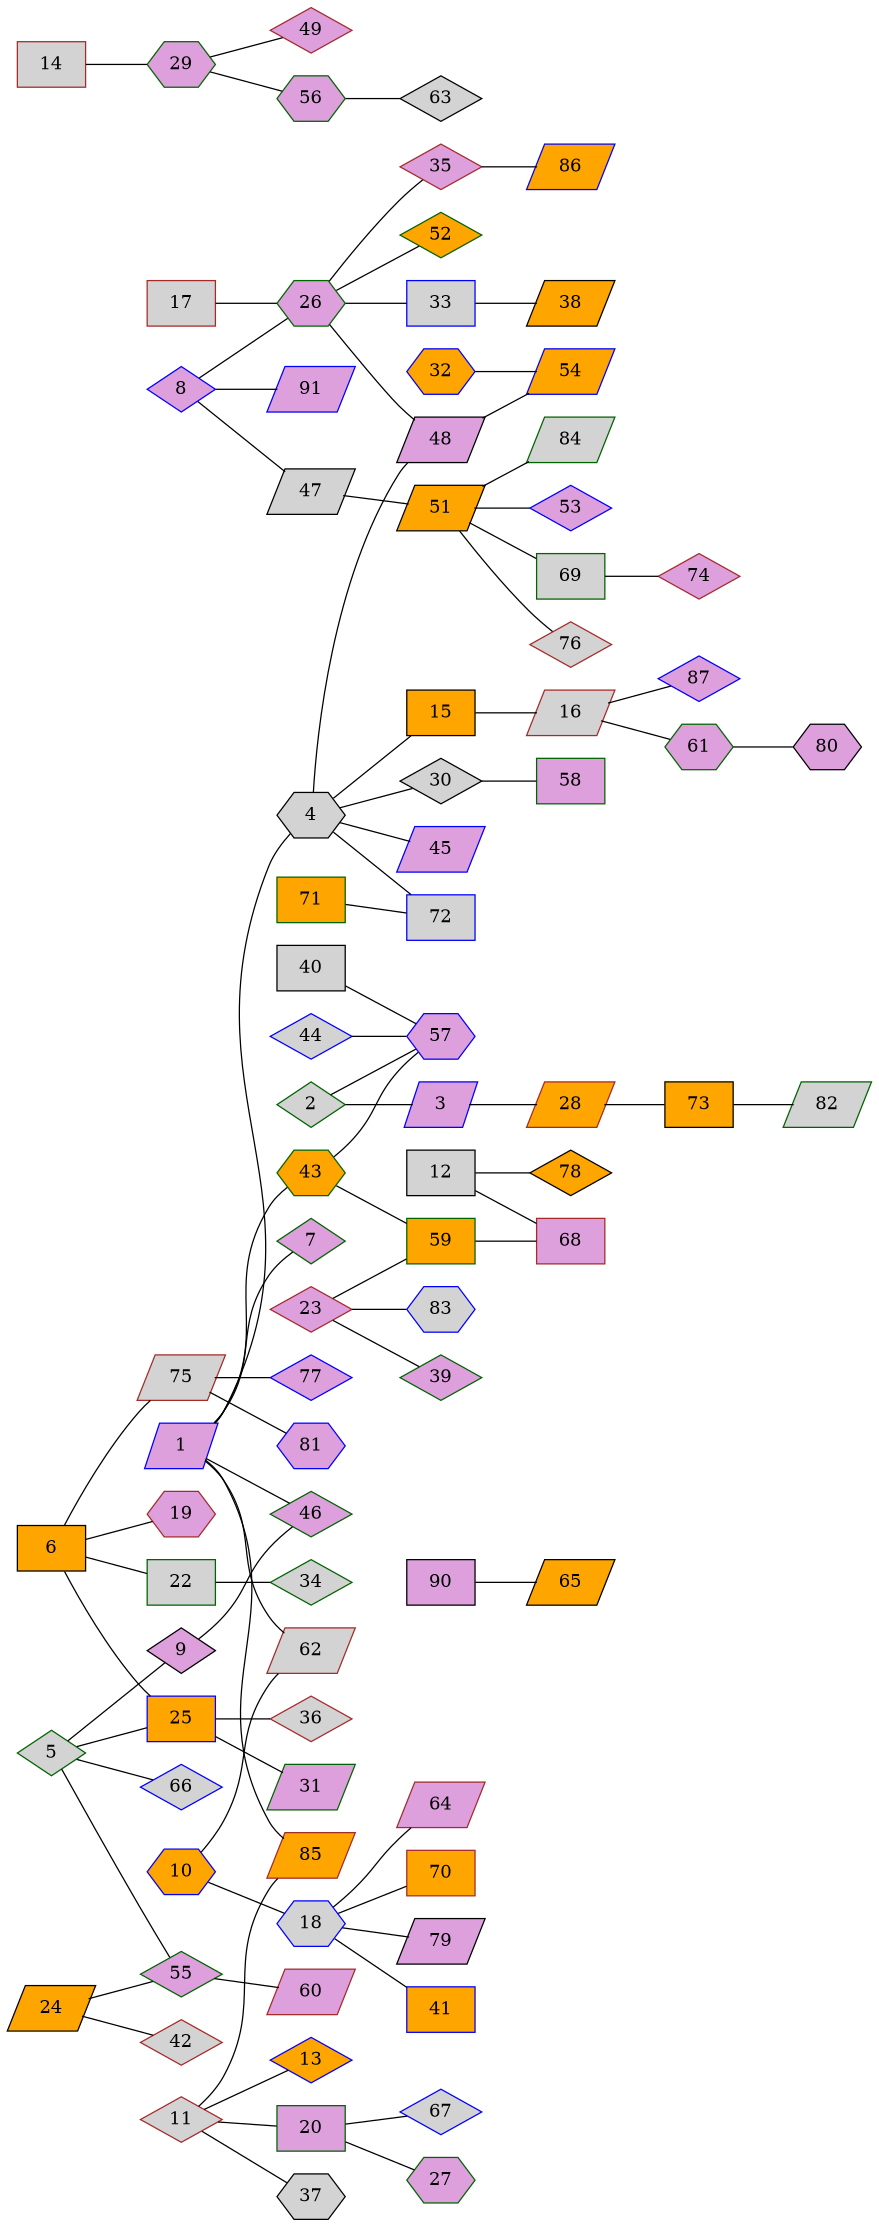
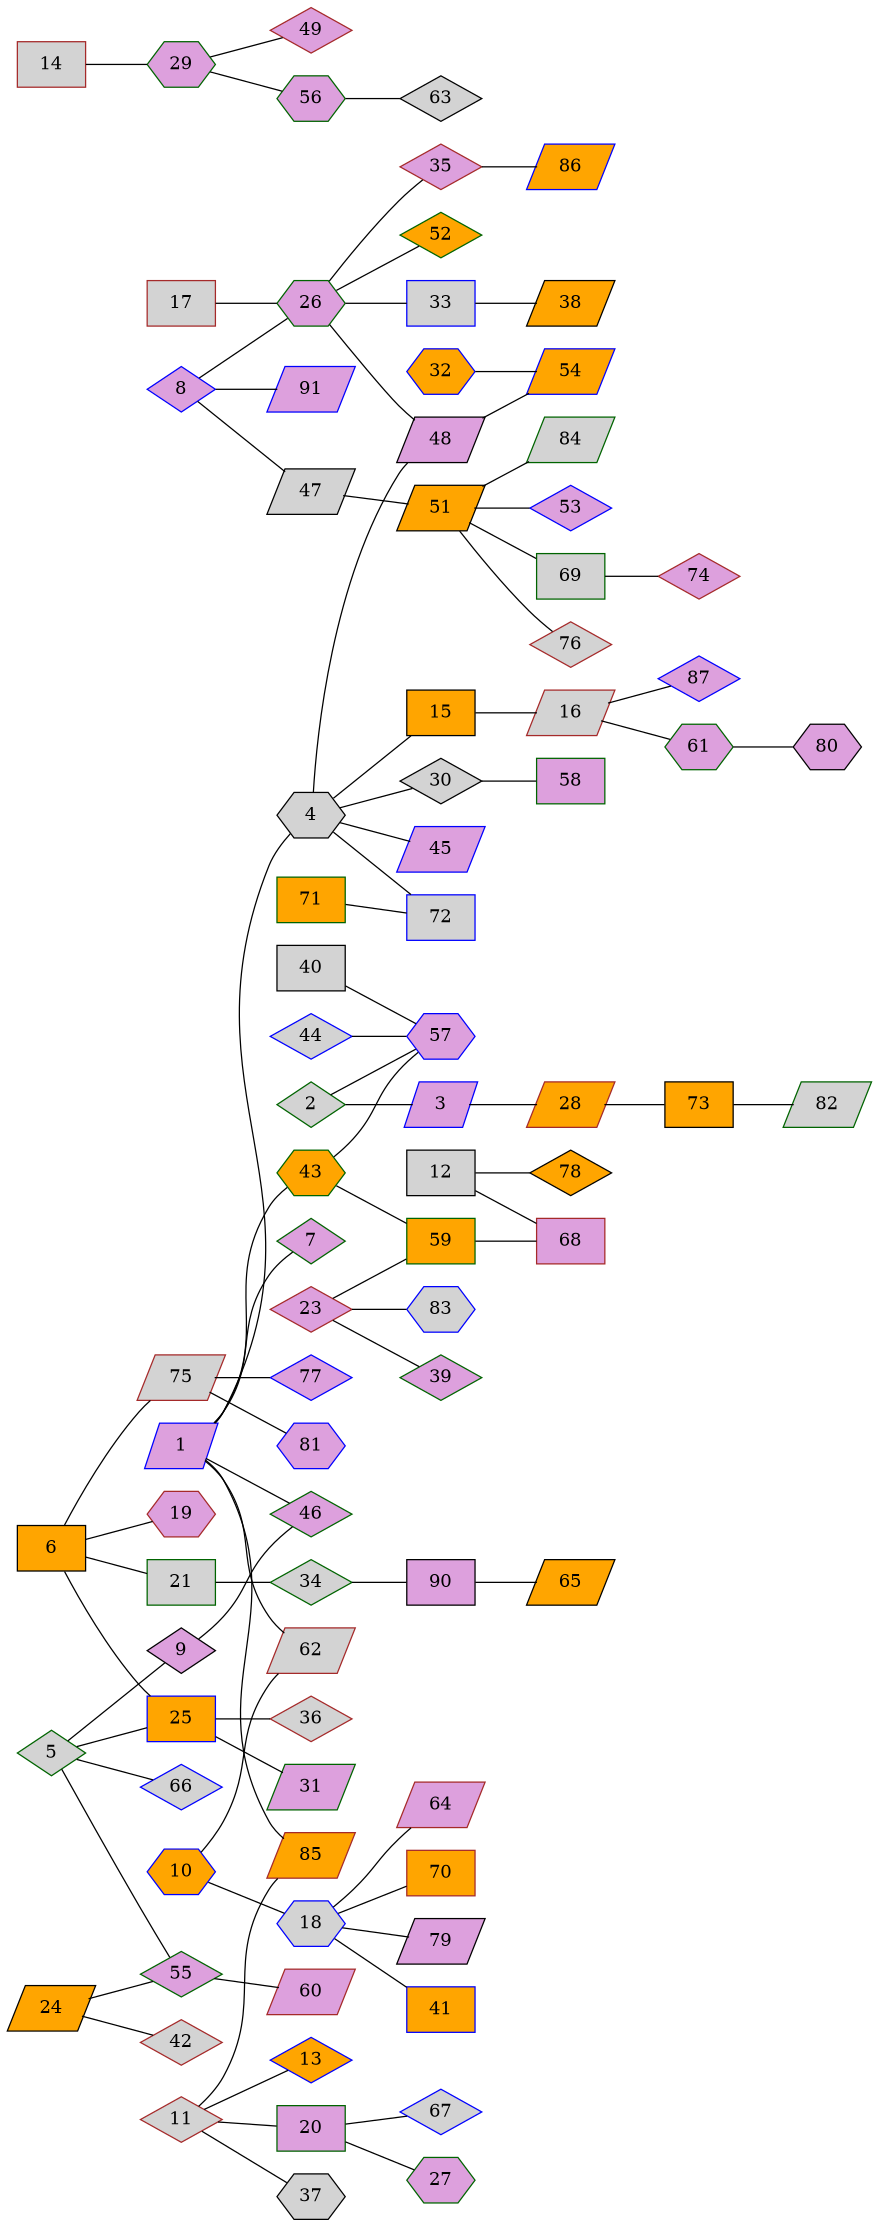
(181, 1582) -> (181, 1582)
none -> (379, 1582)
